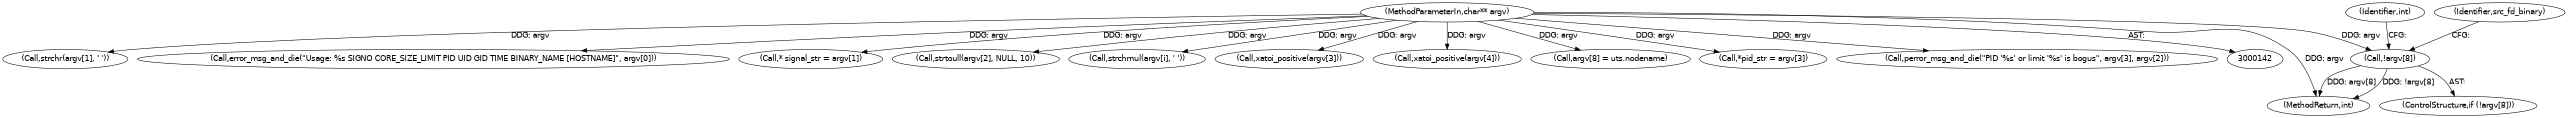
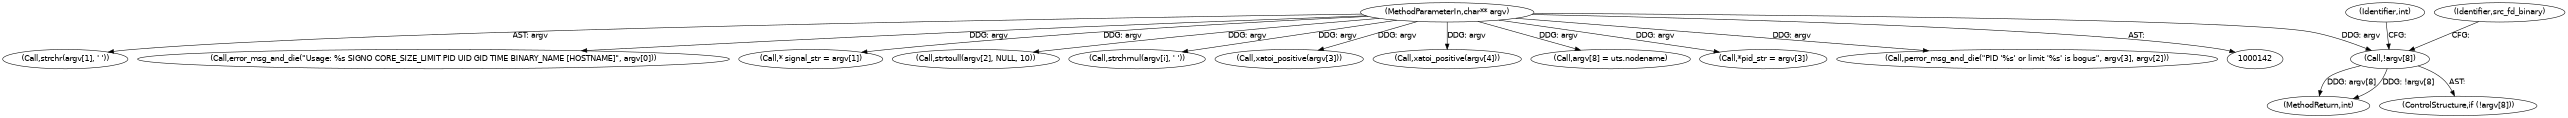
(1979, 22) -> none
(530, 36) -> (530, 36)
(2255, 59) -> (2255, 59)
